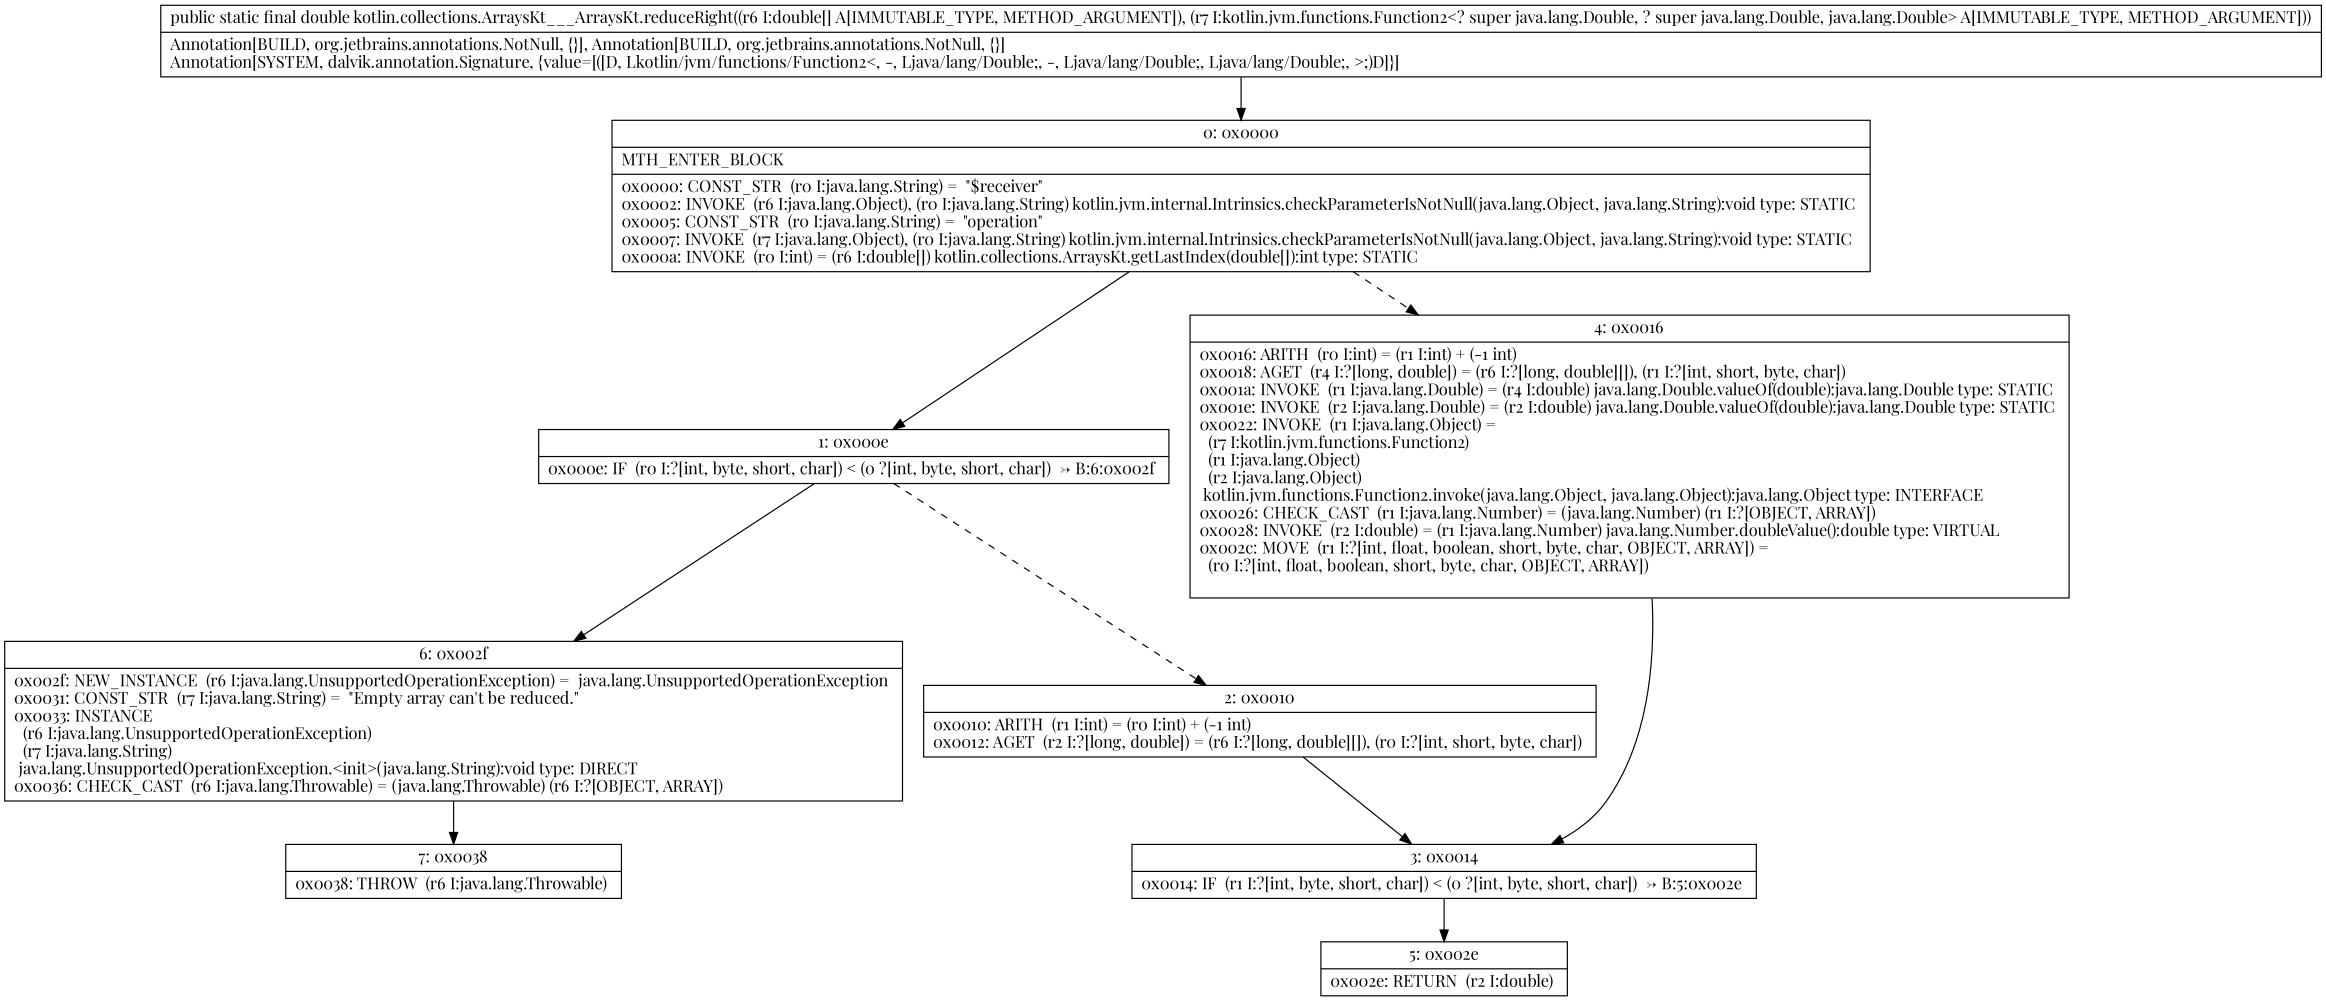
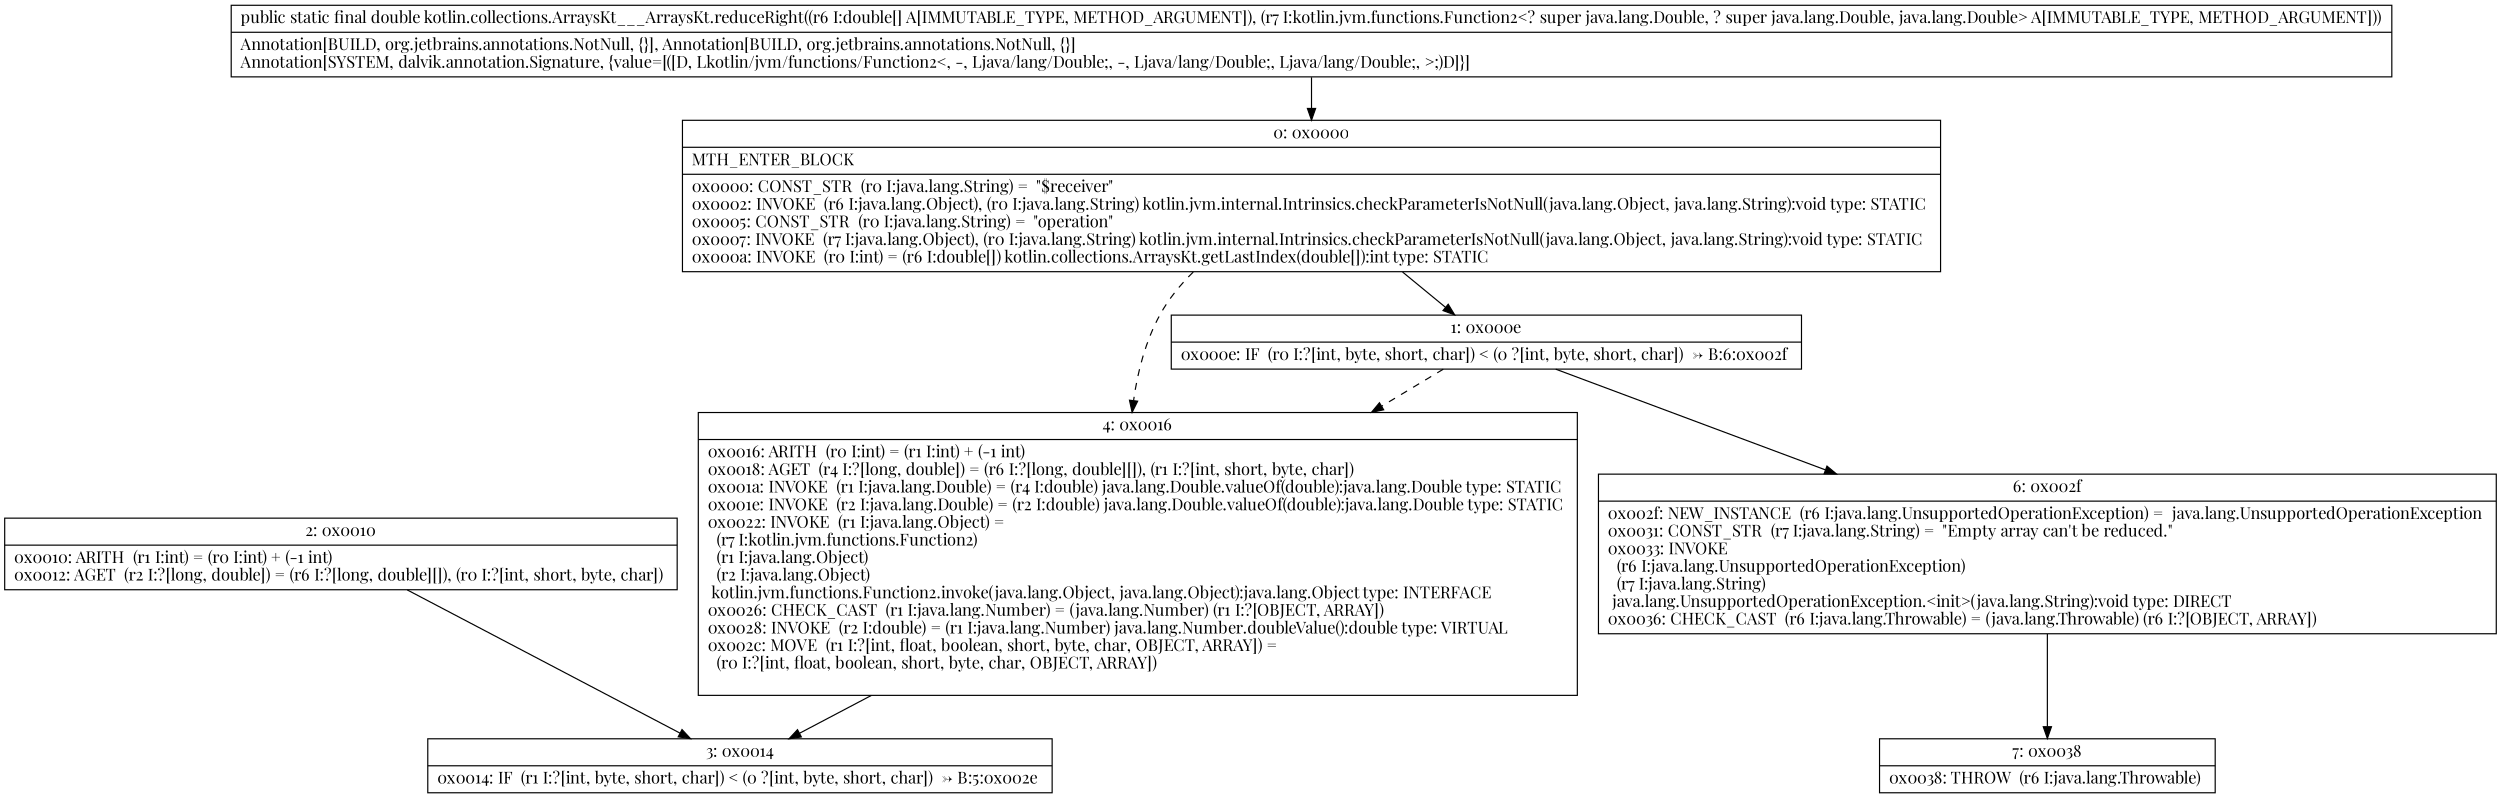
(1045, 581) -> (1412, 388)
(88, 716) -> (1672, 549)
(1444, 969) -> none
